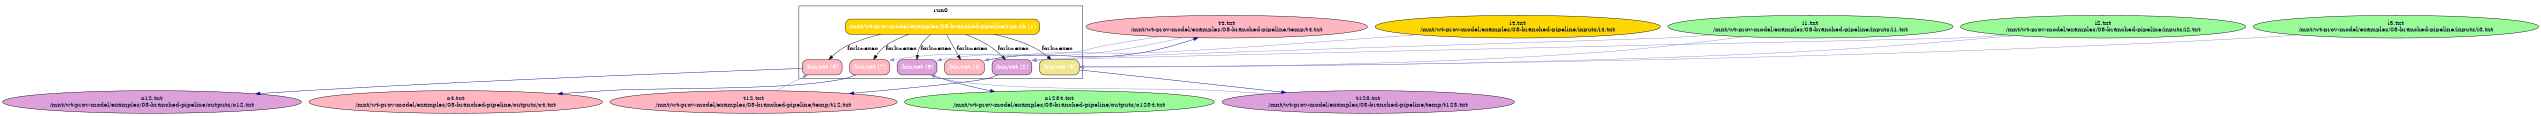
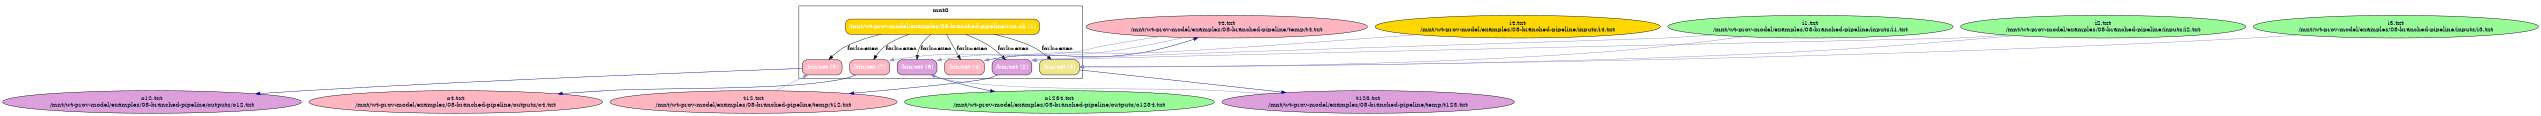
(941, 11) -> (941, 11)
